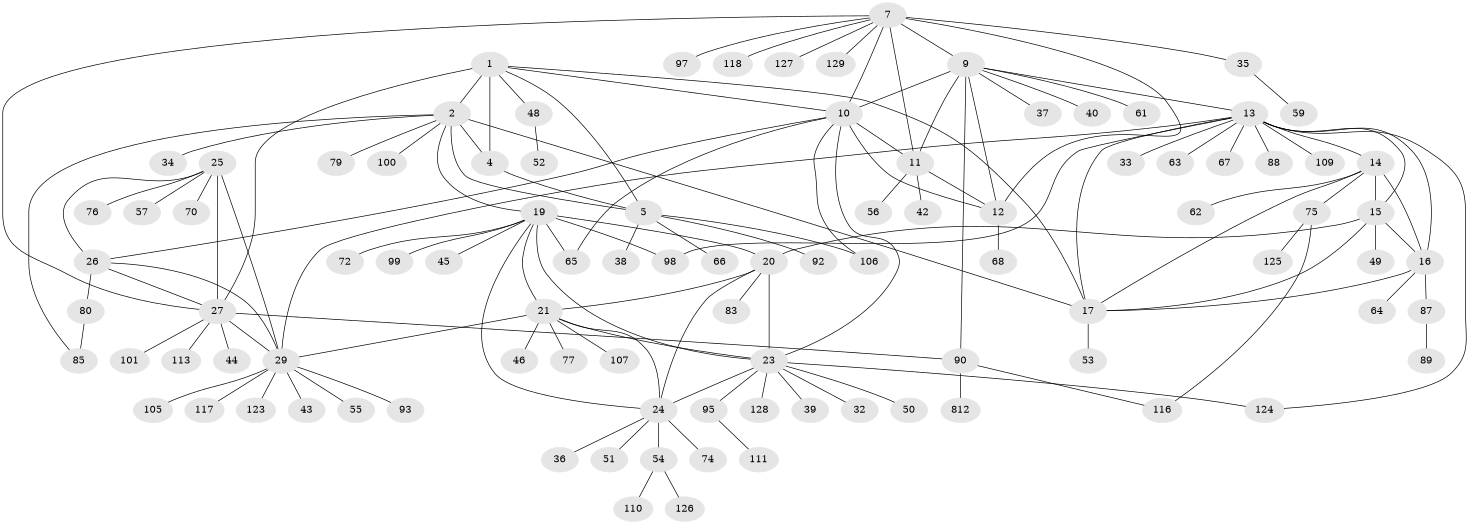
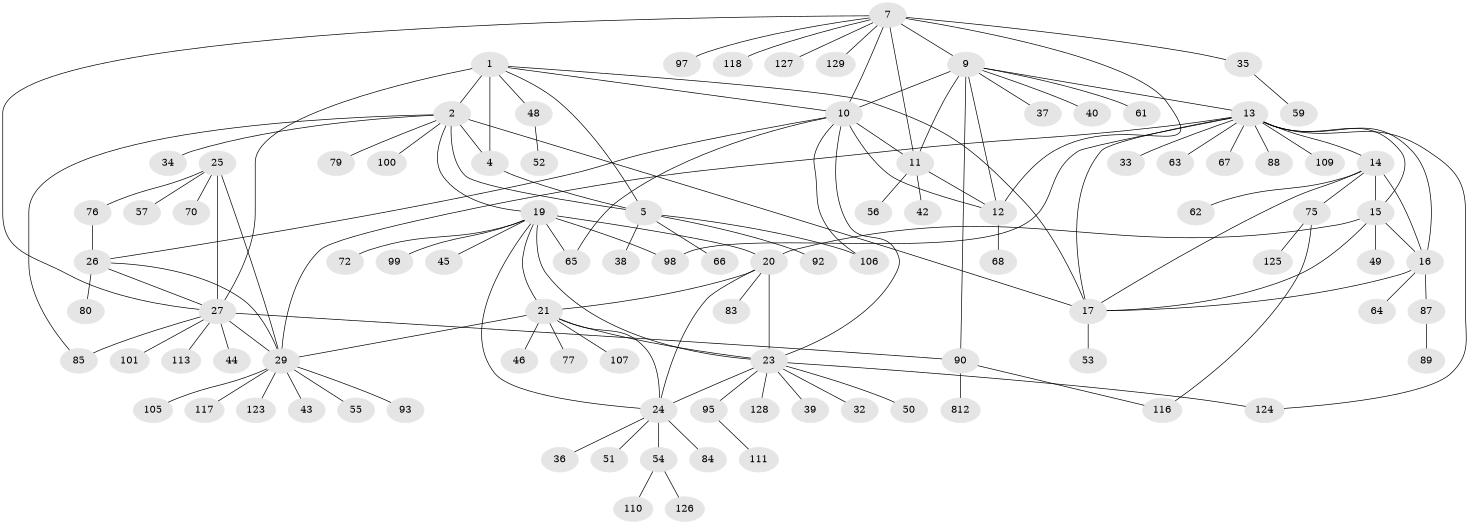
(104, 179) -> (93, 237)
(82, 336) -> (146, 333)
(708, 460) -> (708, 460)
